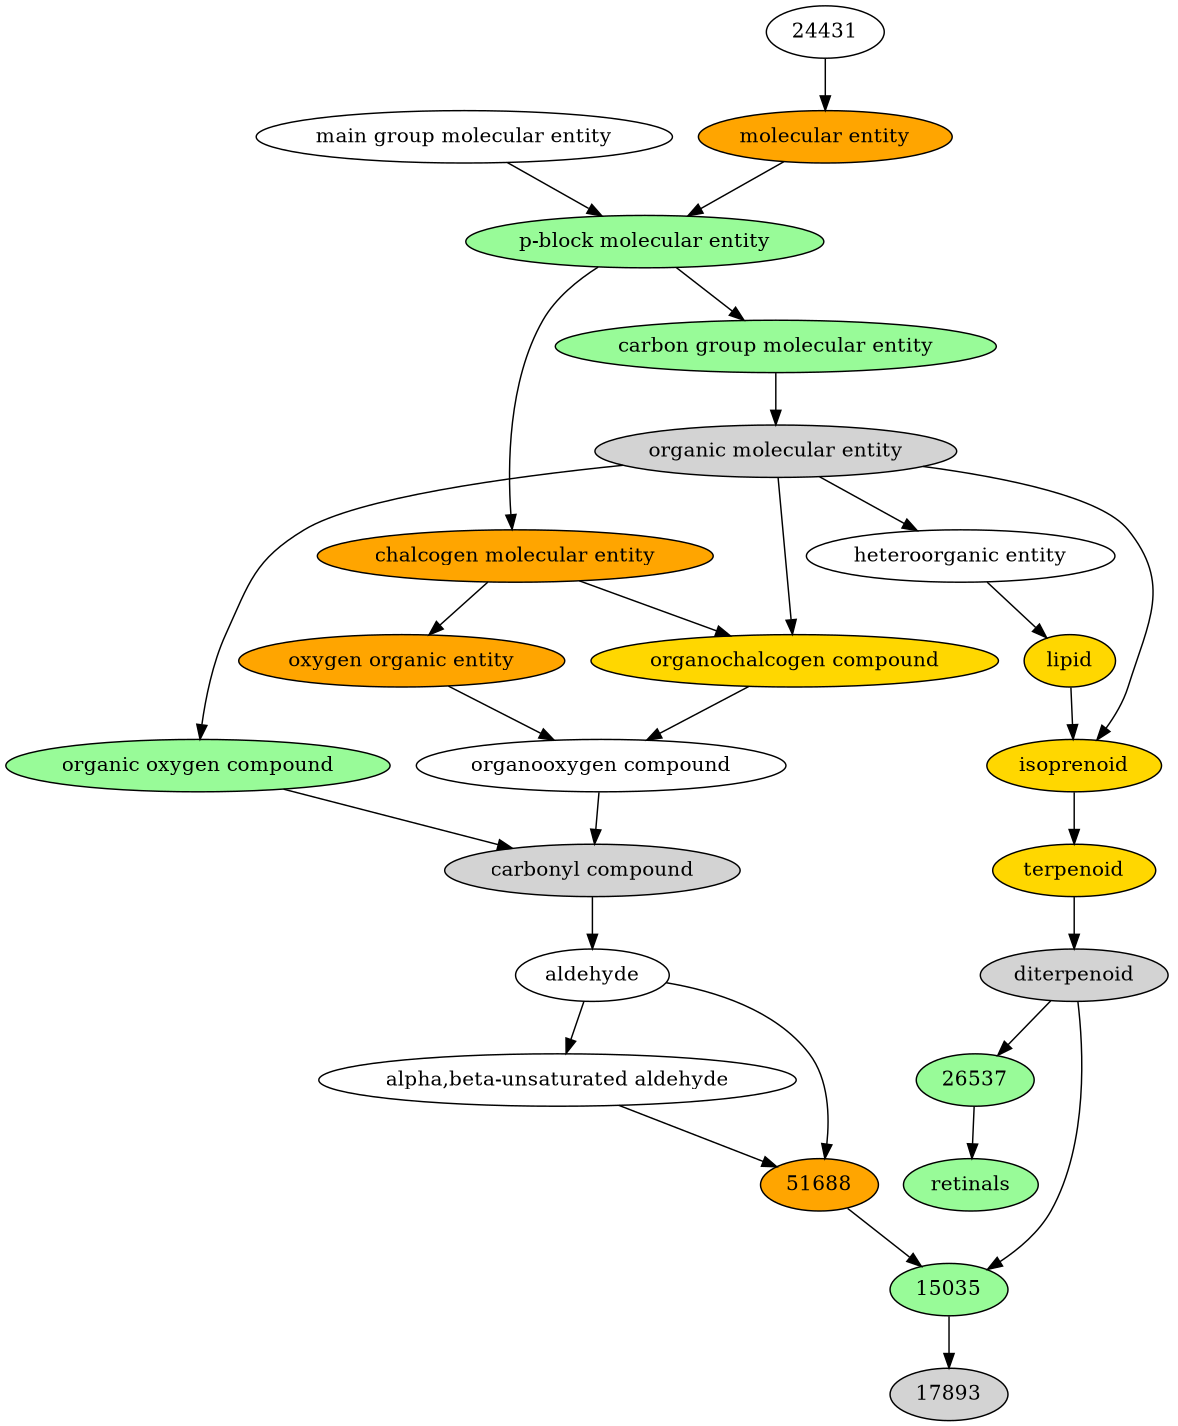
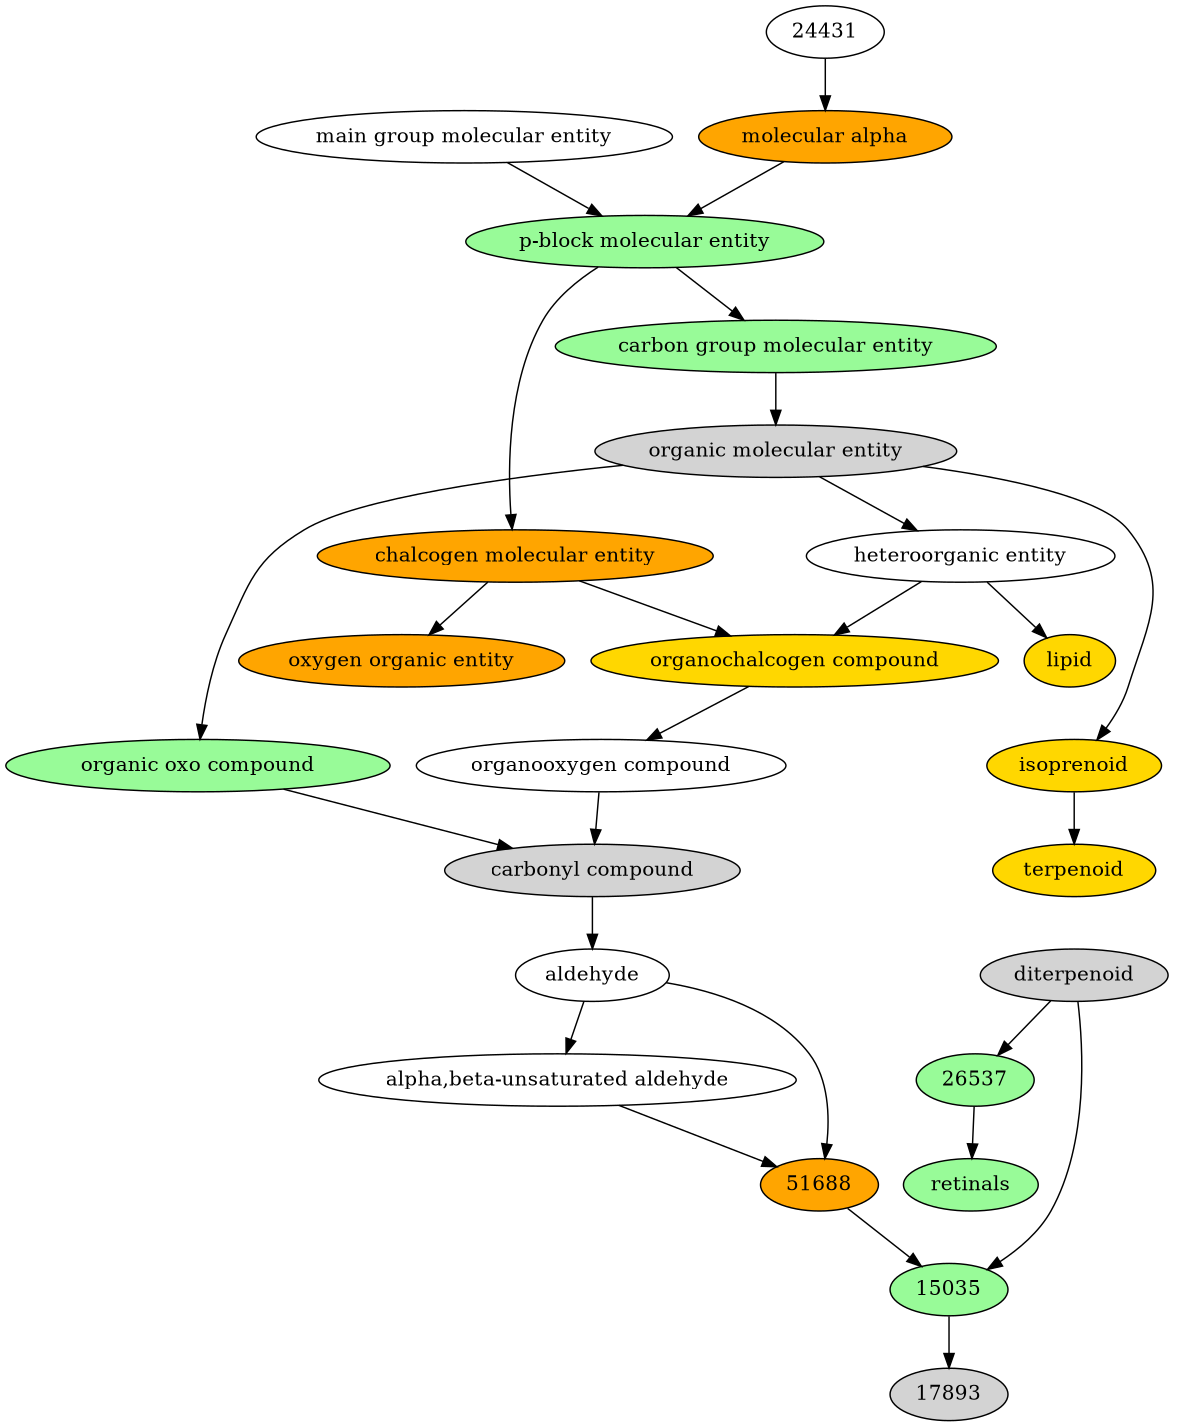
(825, 137) -> (825, 137)
(785, 549) -> (884, 604)
(1072, 706) -> none
(495, 710) -> none
(198, 766) -> (198, 766)
(1074, 916) -> none
